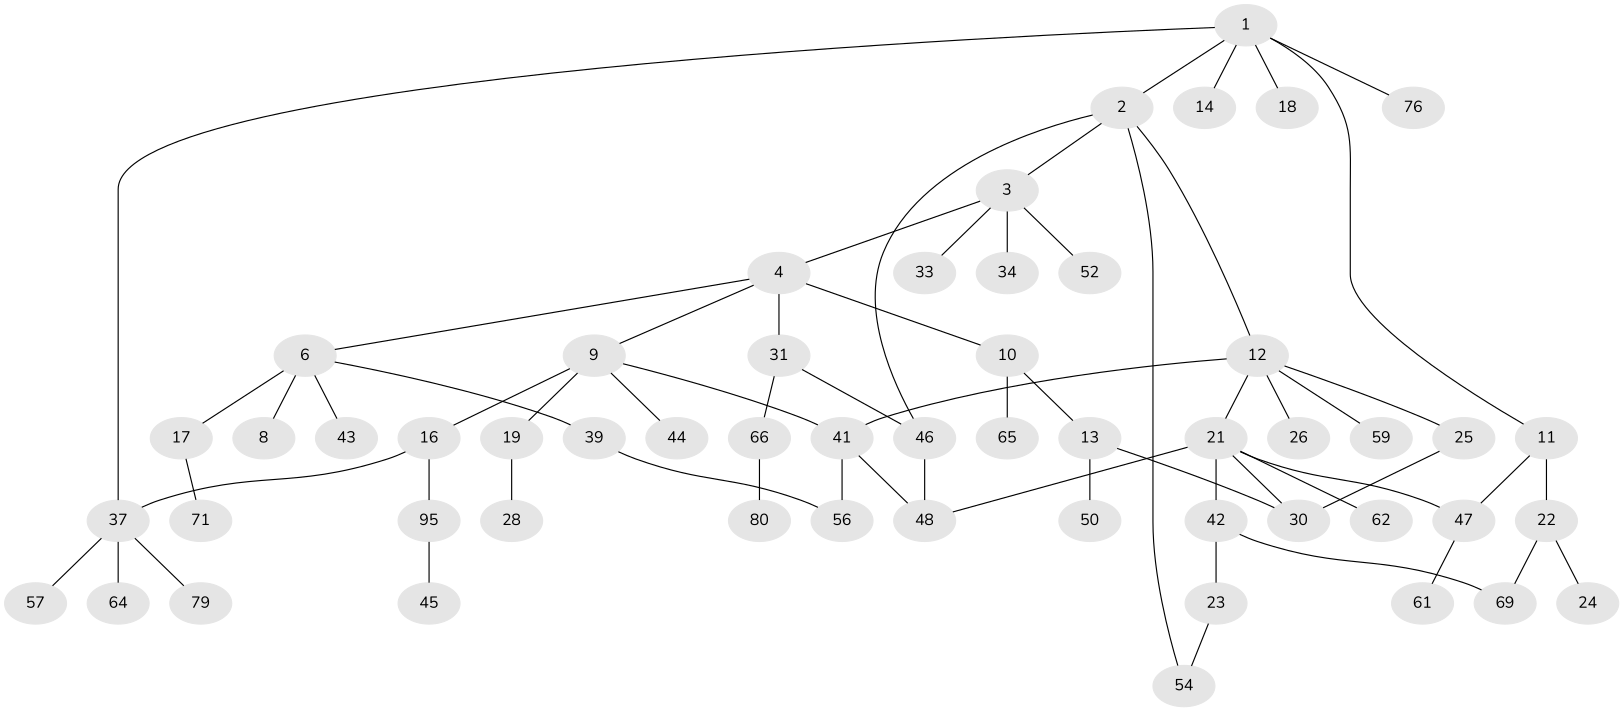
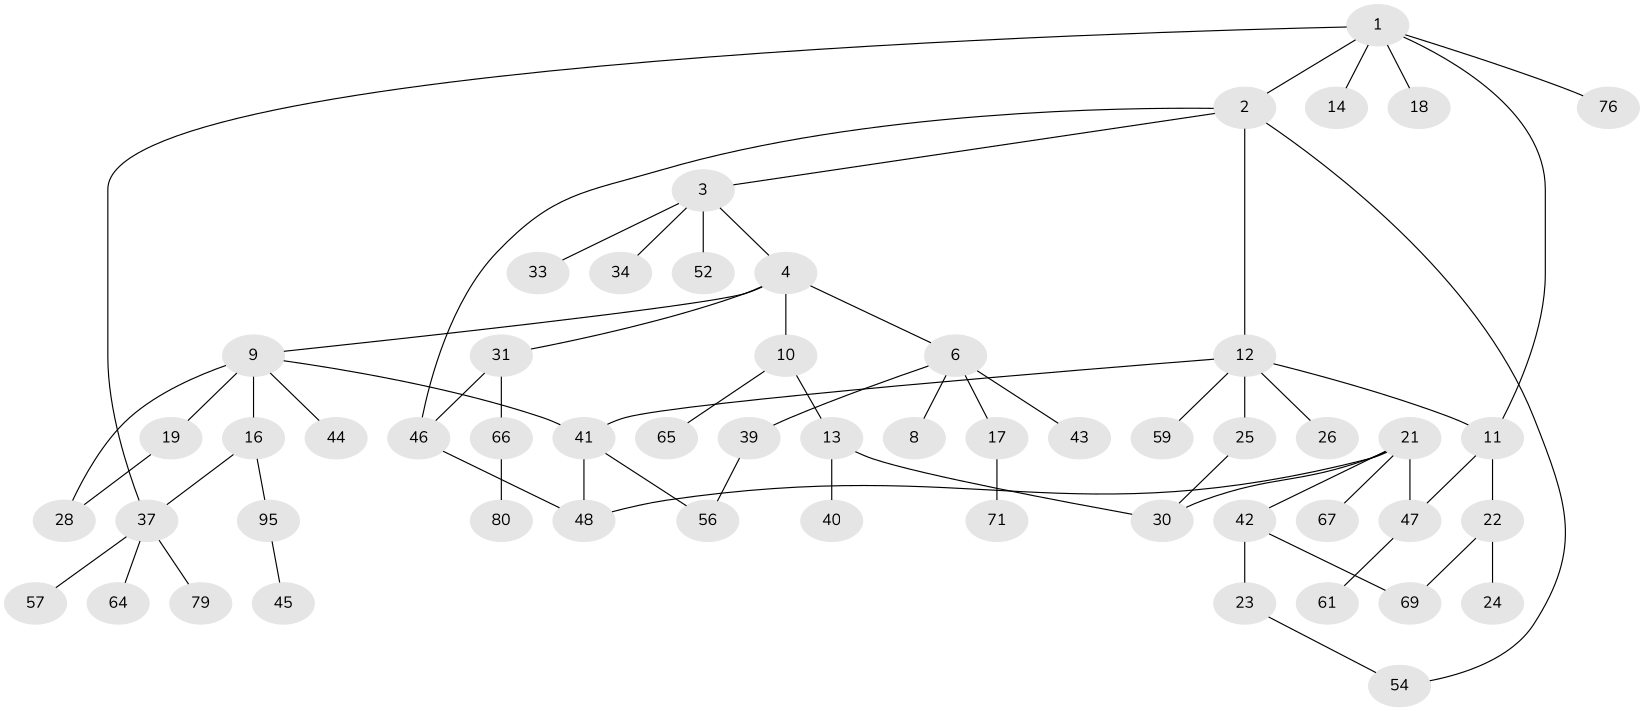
(1237, 397) -> (1372, 391)
none -> (133, 415)
(1090, 521) -> (832, 521)
(1381, 521) -> (1327, 521)
